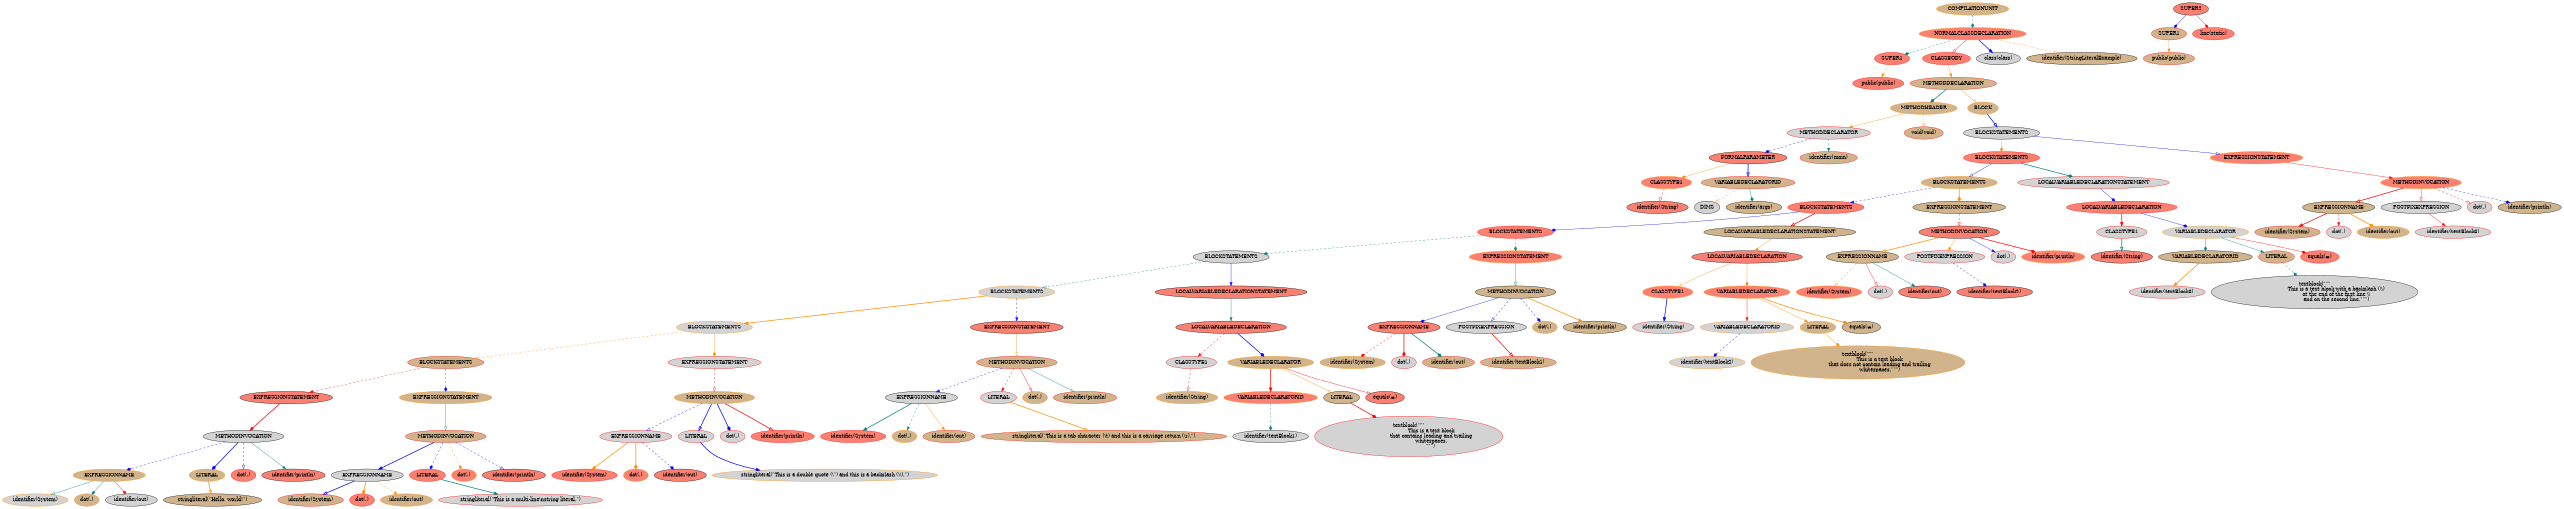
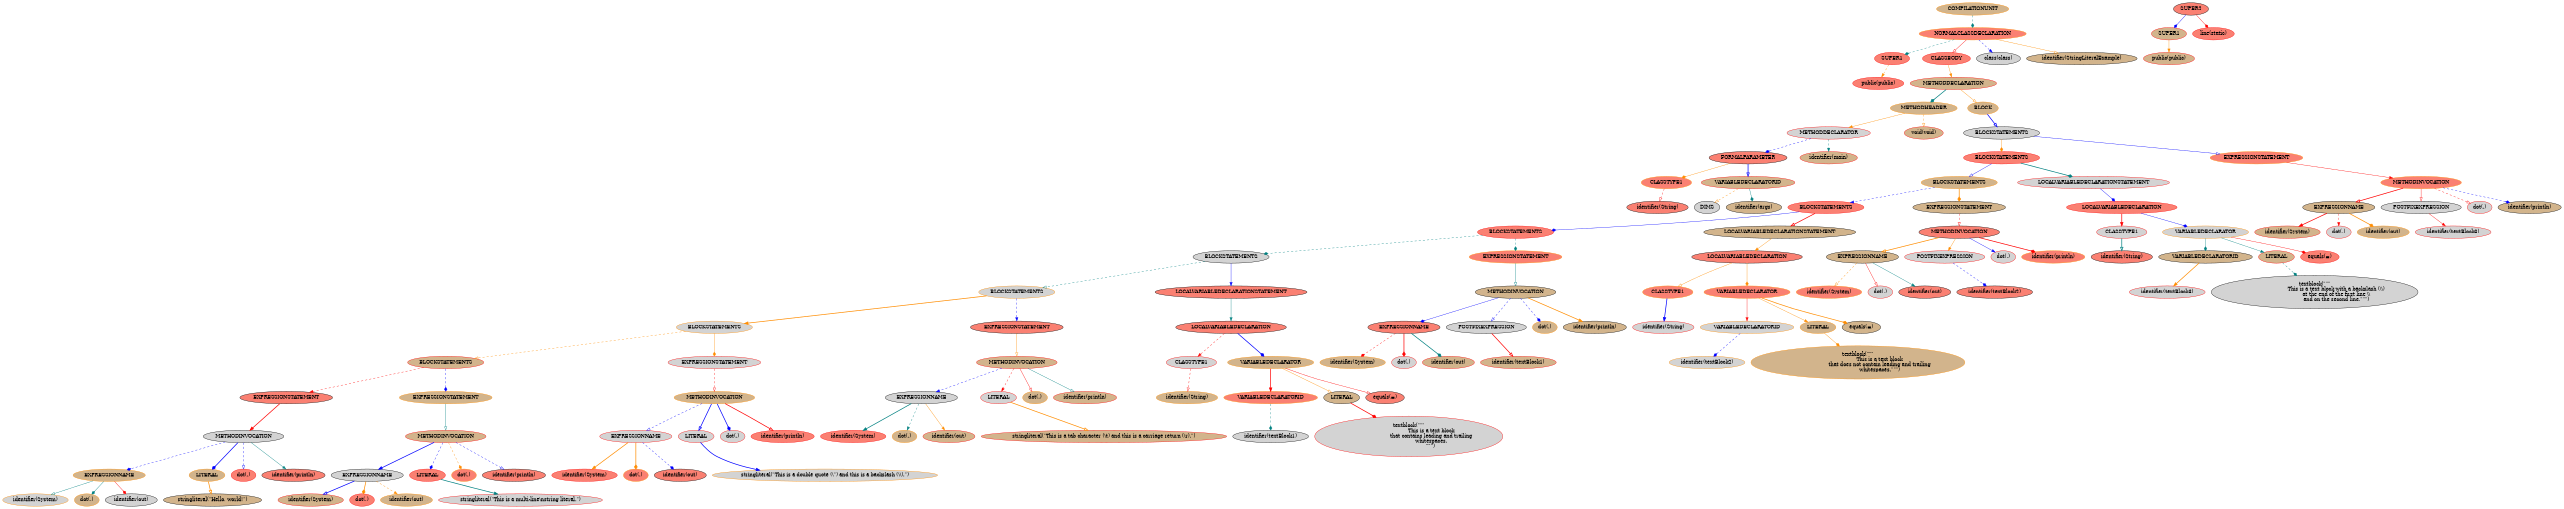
(1984, 45) -> (1984, 45)
(2025, 46) -> (2025, 46)
